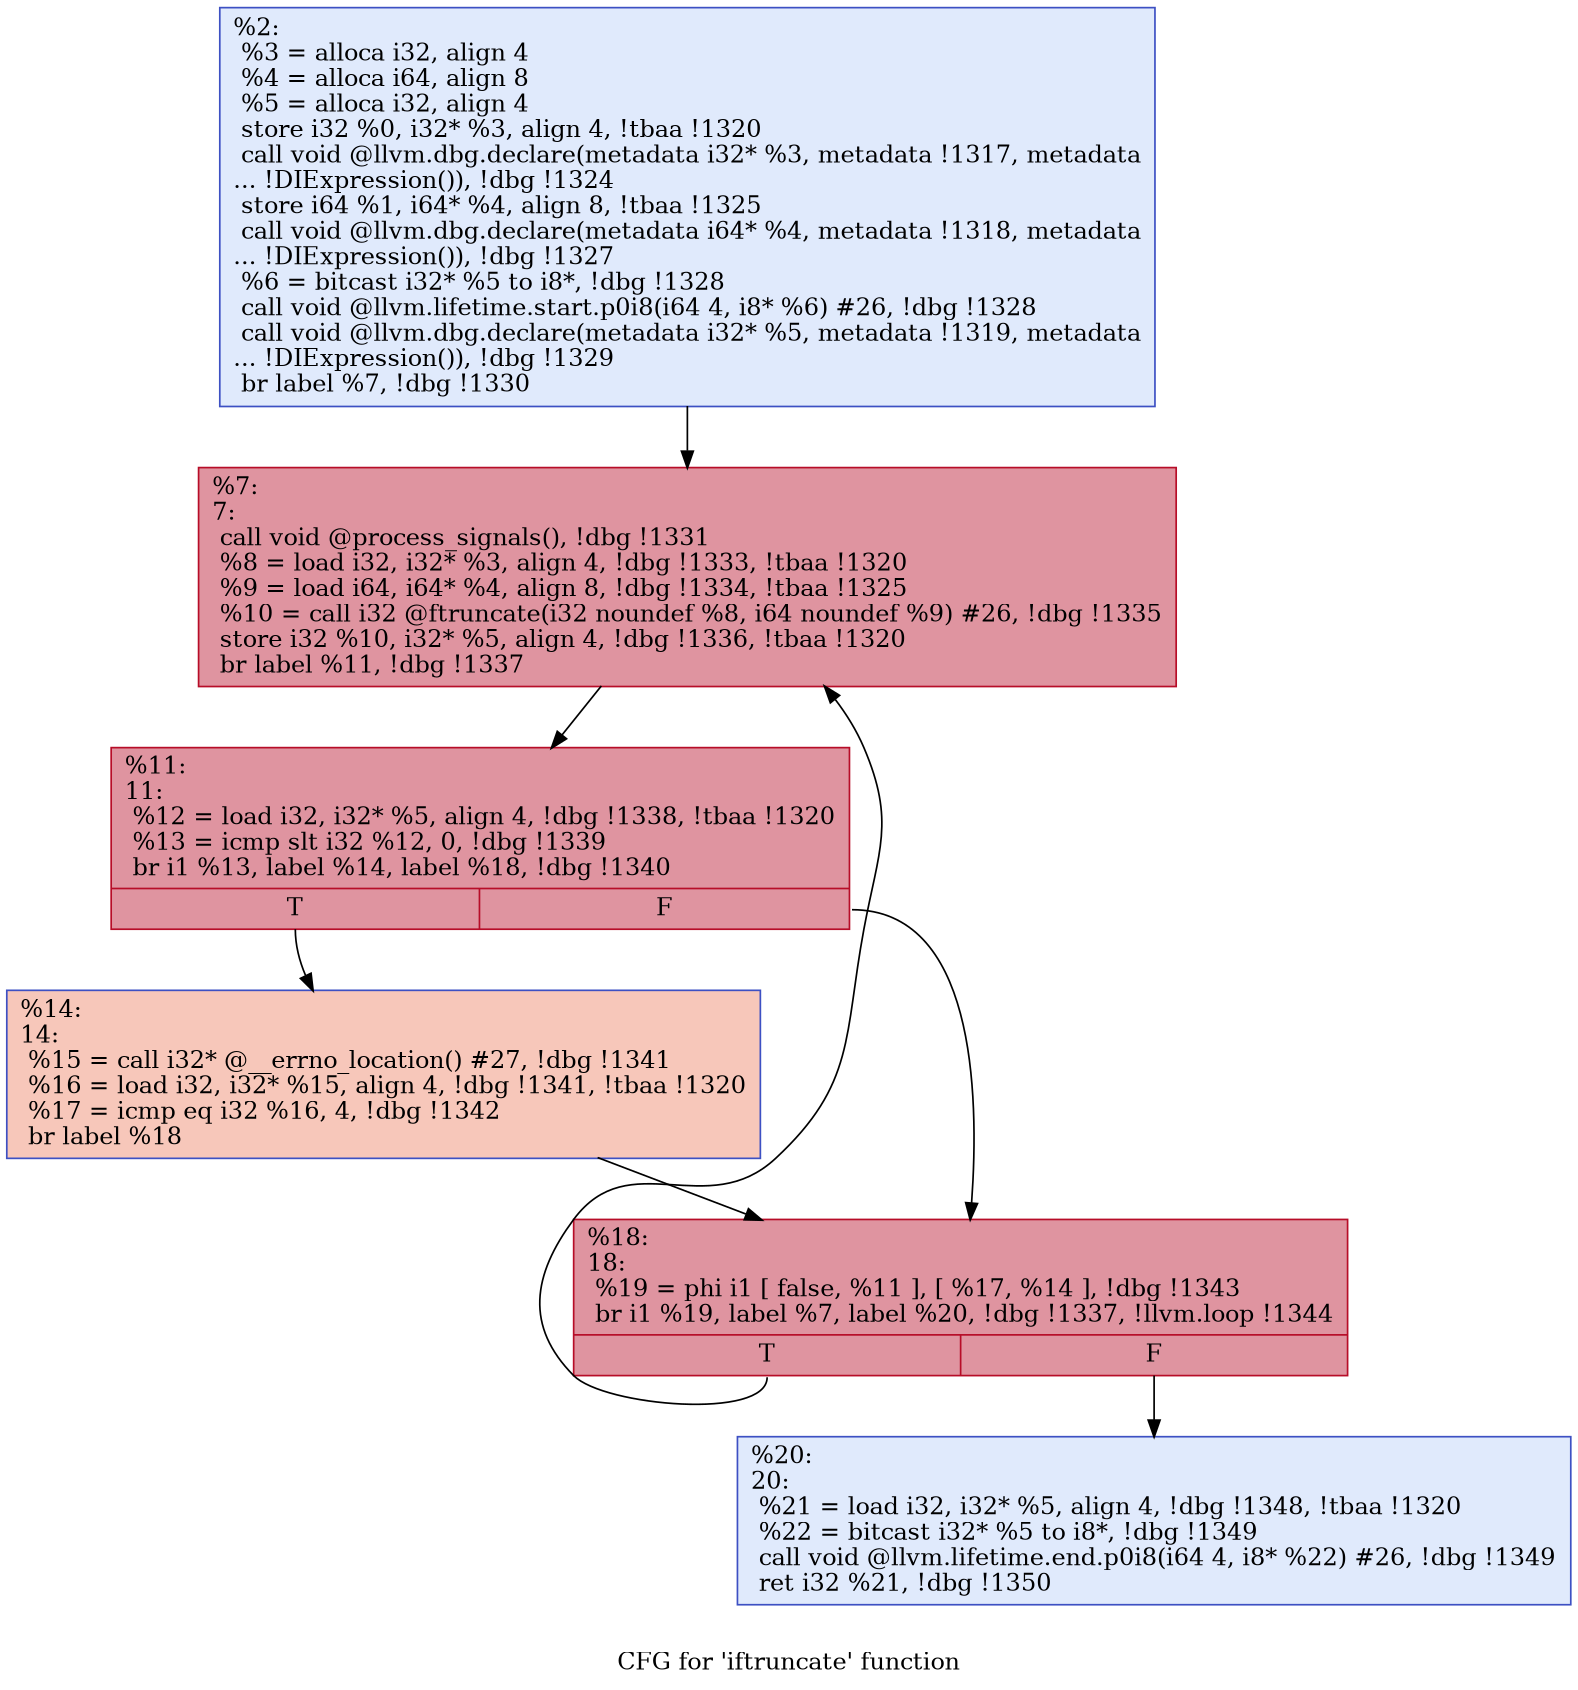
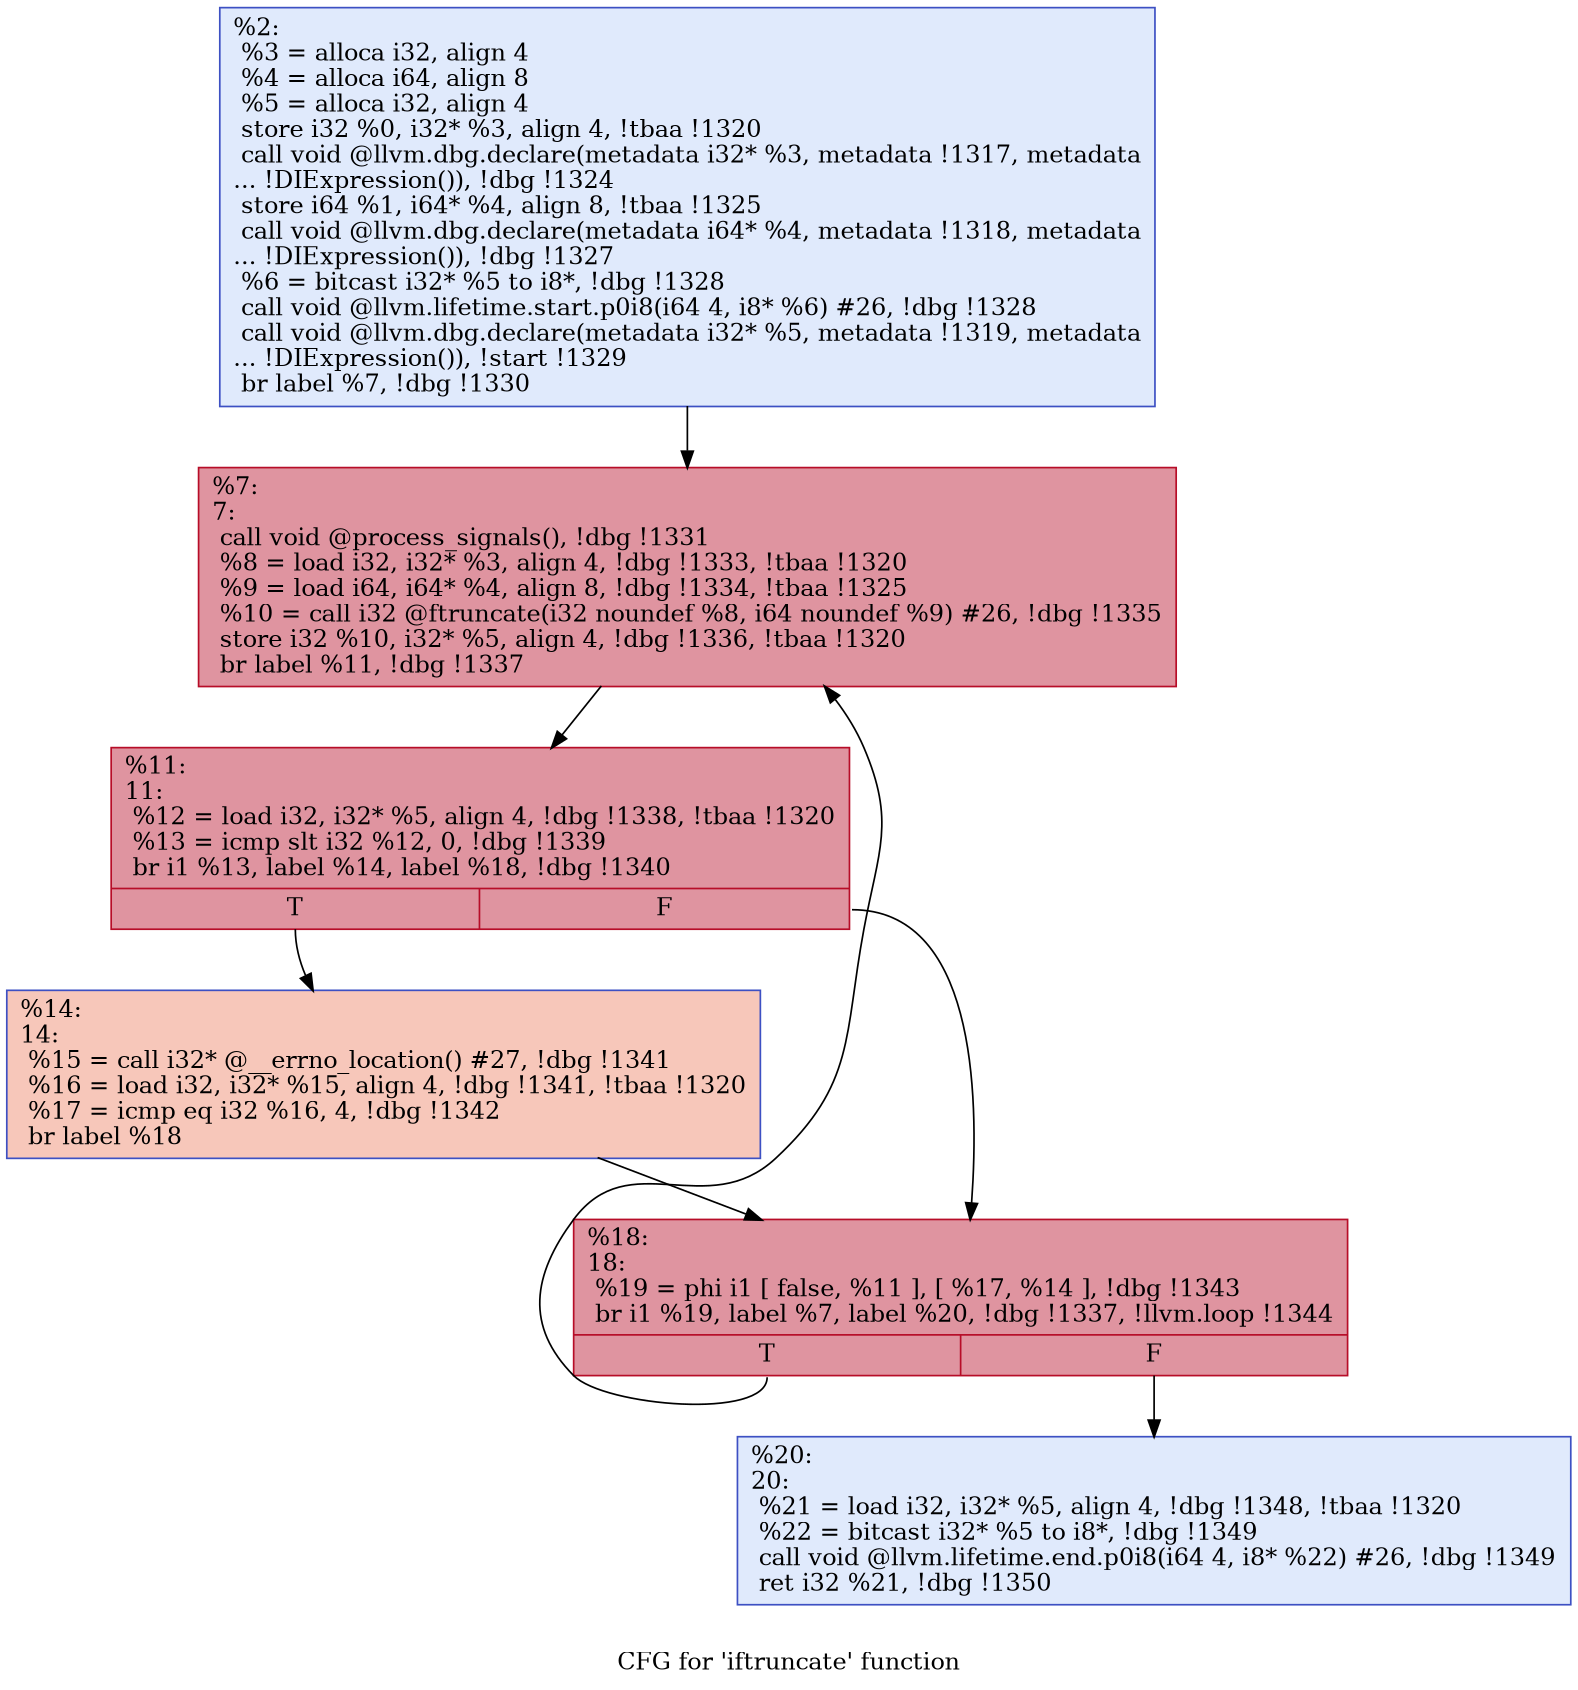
(424, 359) -> (430, 359)
